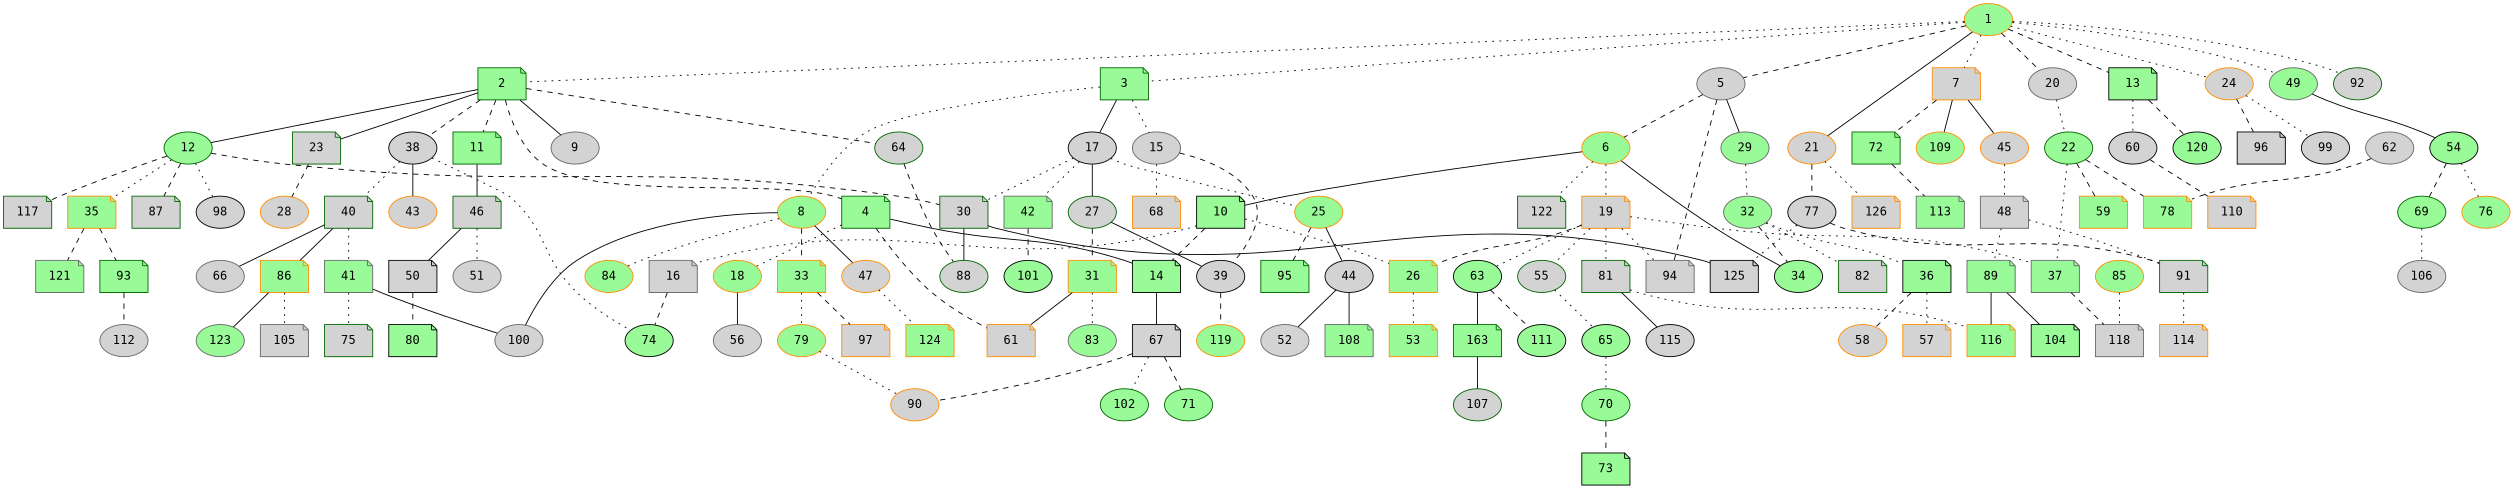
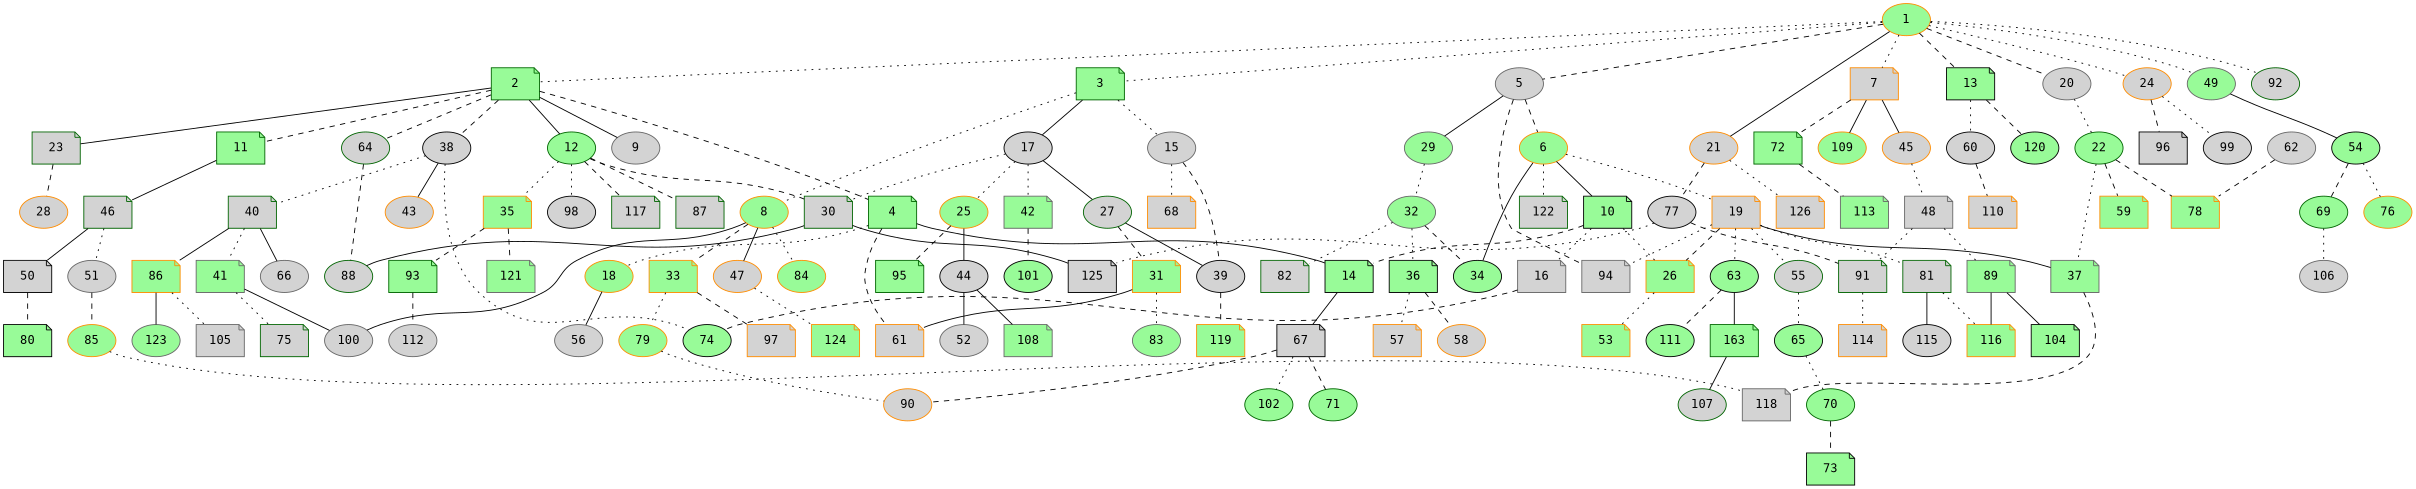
(1831, 236) -> (1905, 248)
none -> (92, 309)
(1221, 341) -> (1221, 341)
